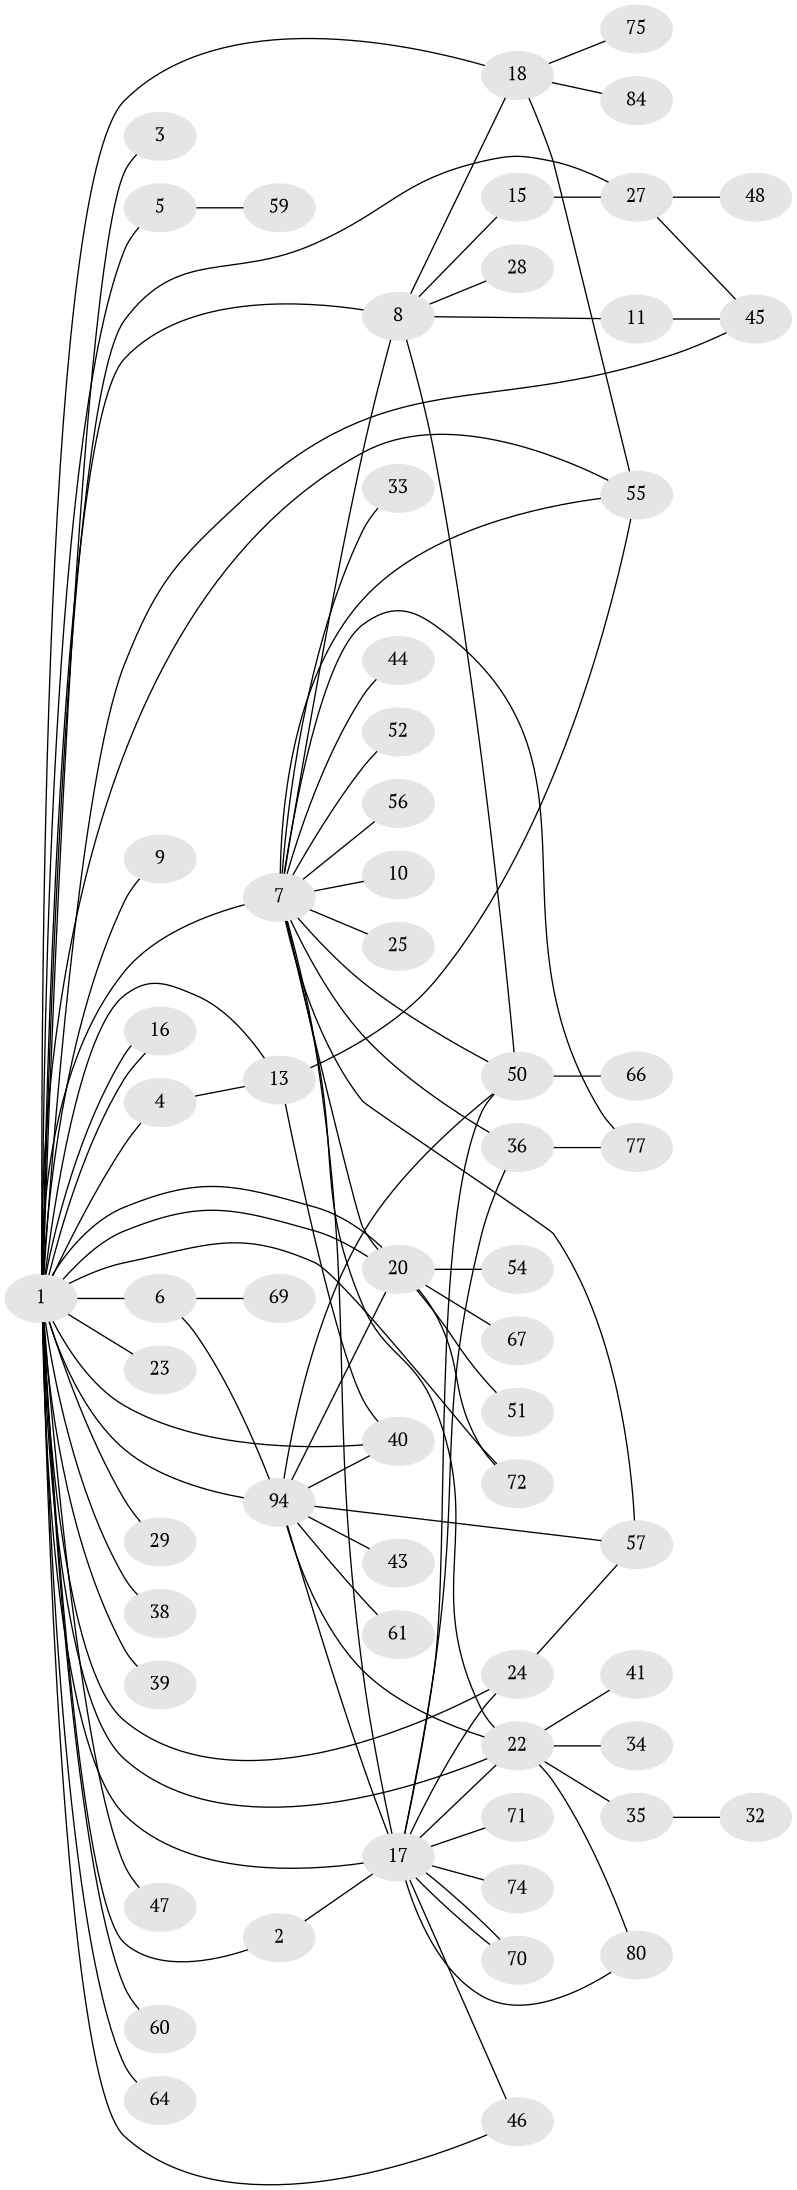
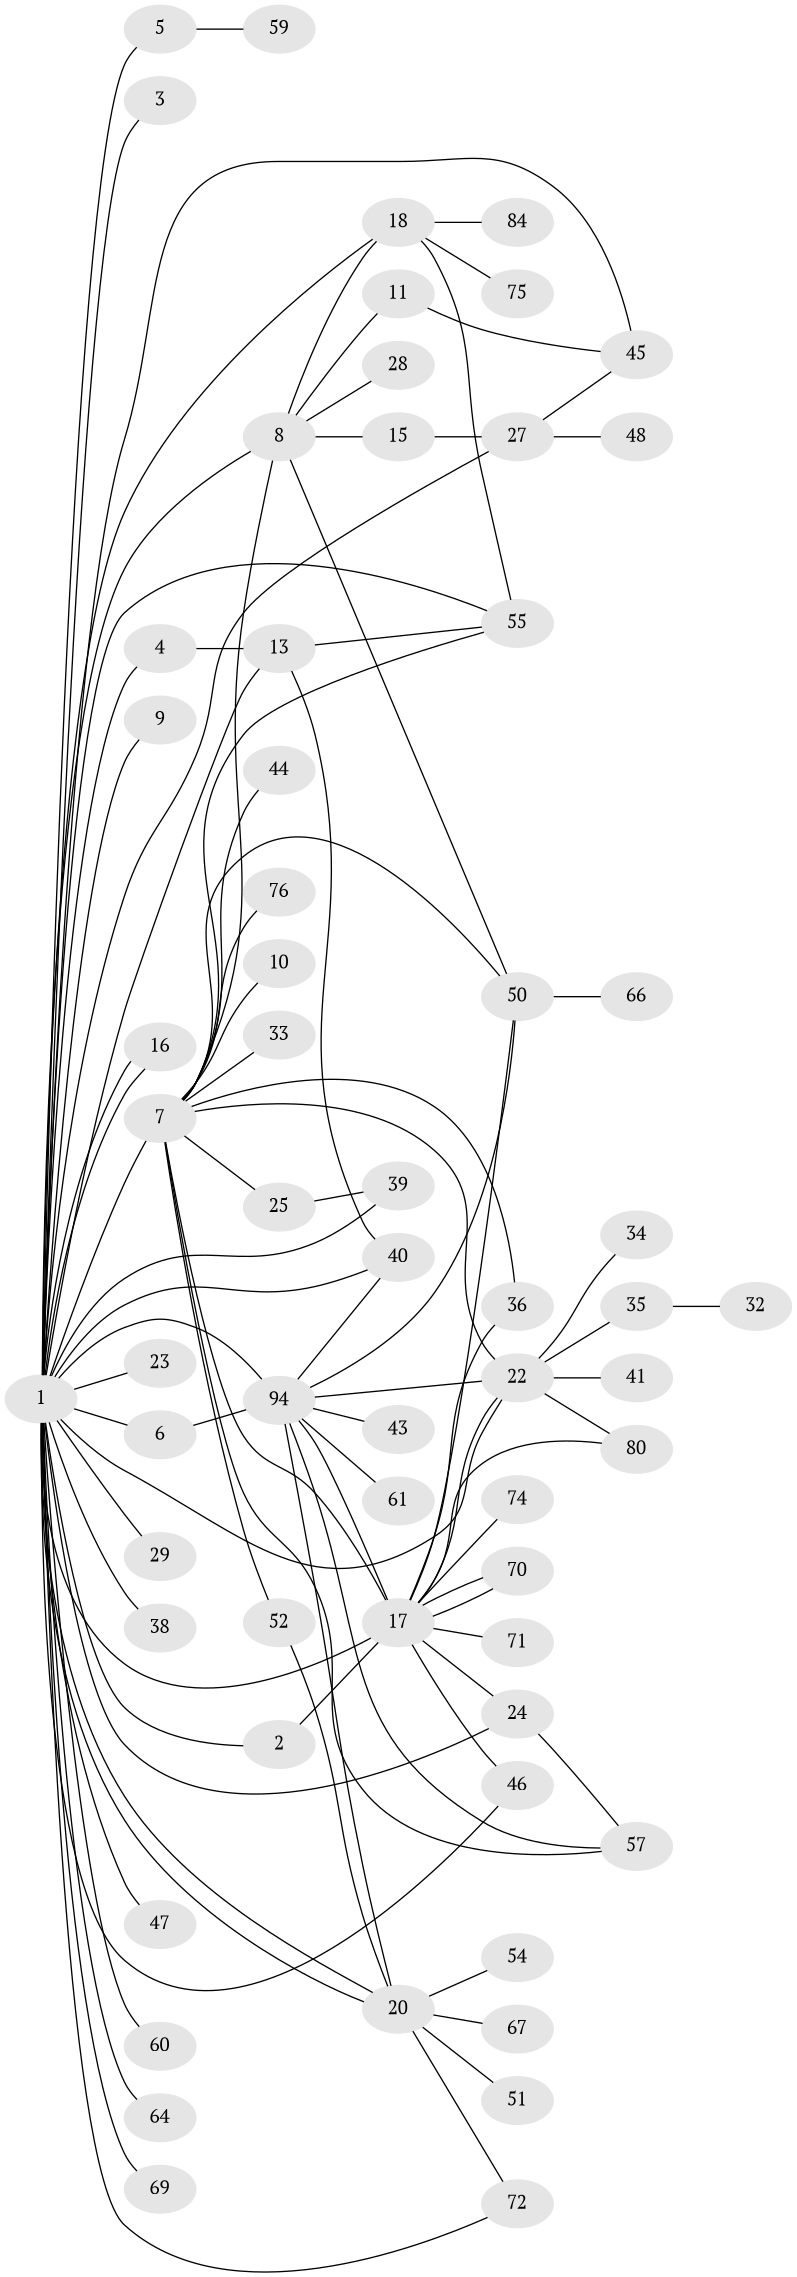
(398, 803) -> (279, 892)
(334, 1121) -> (340, 1816)
(637, 1148) -> none
none -> (339, 1197)
(220, 1298) -> (77, 1934)
